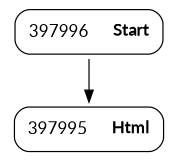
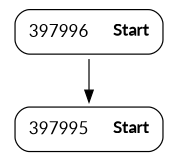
(131, 128) -> (132, 128)
